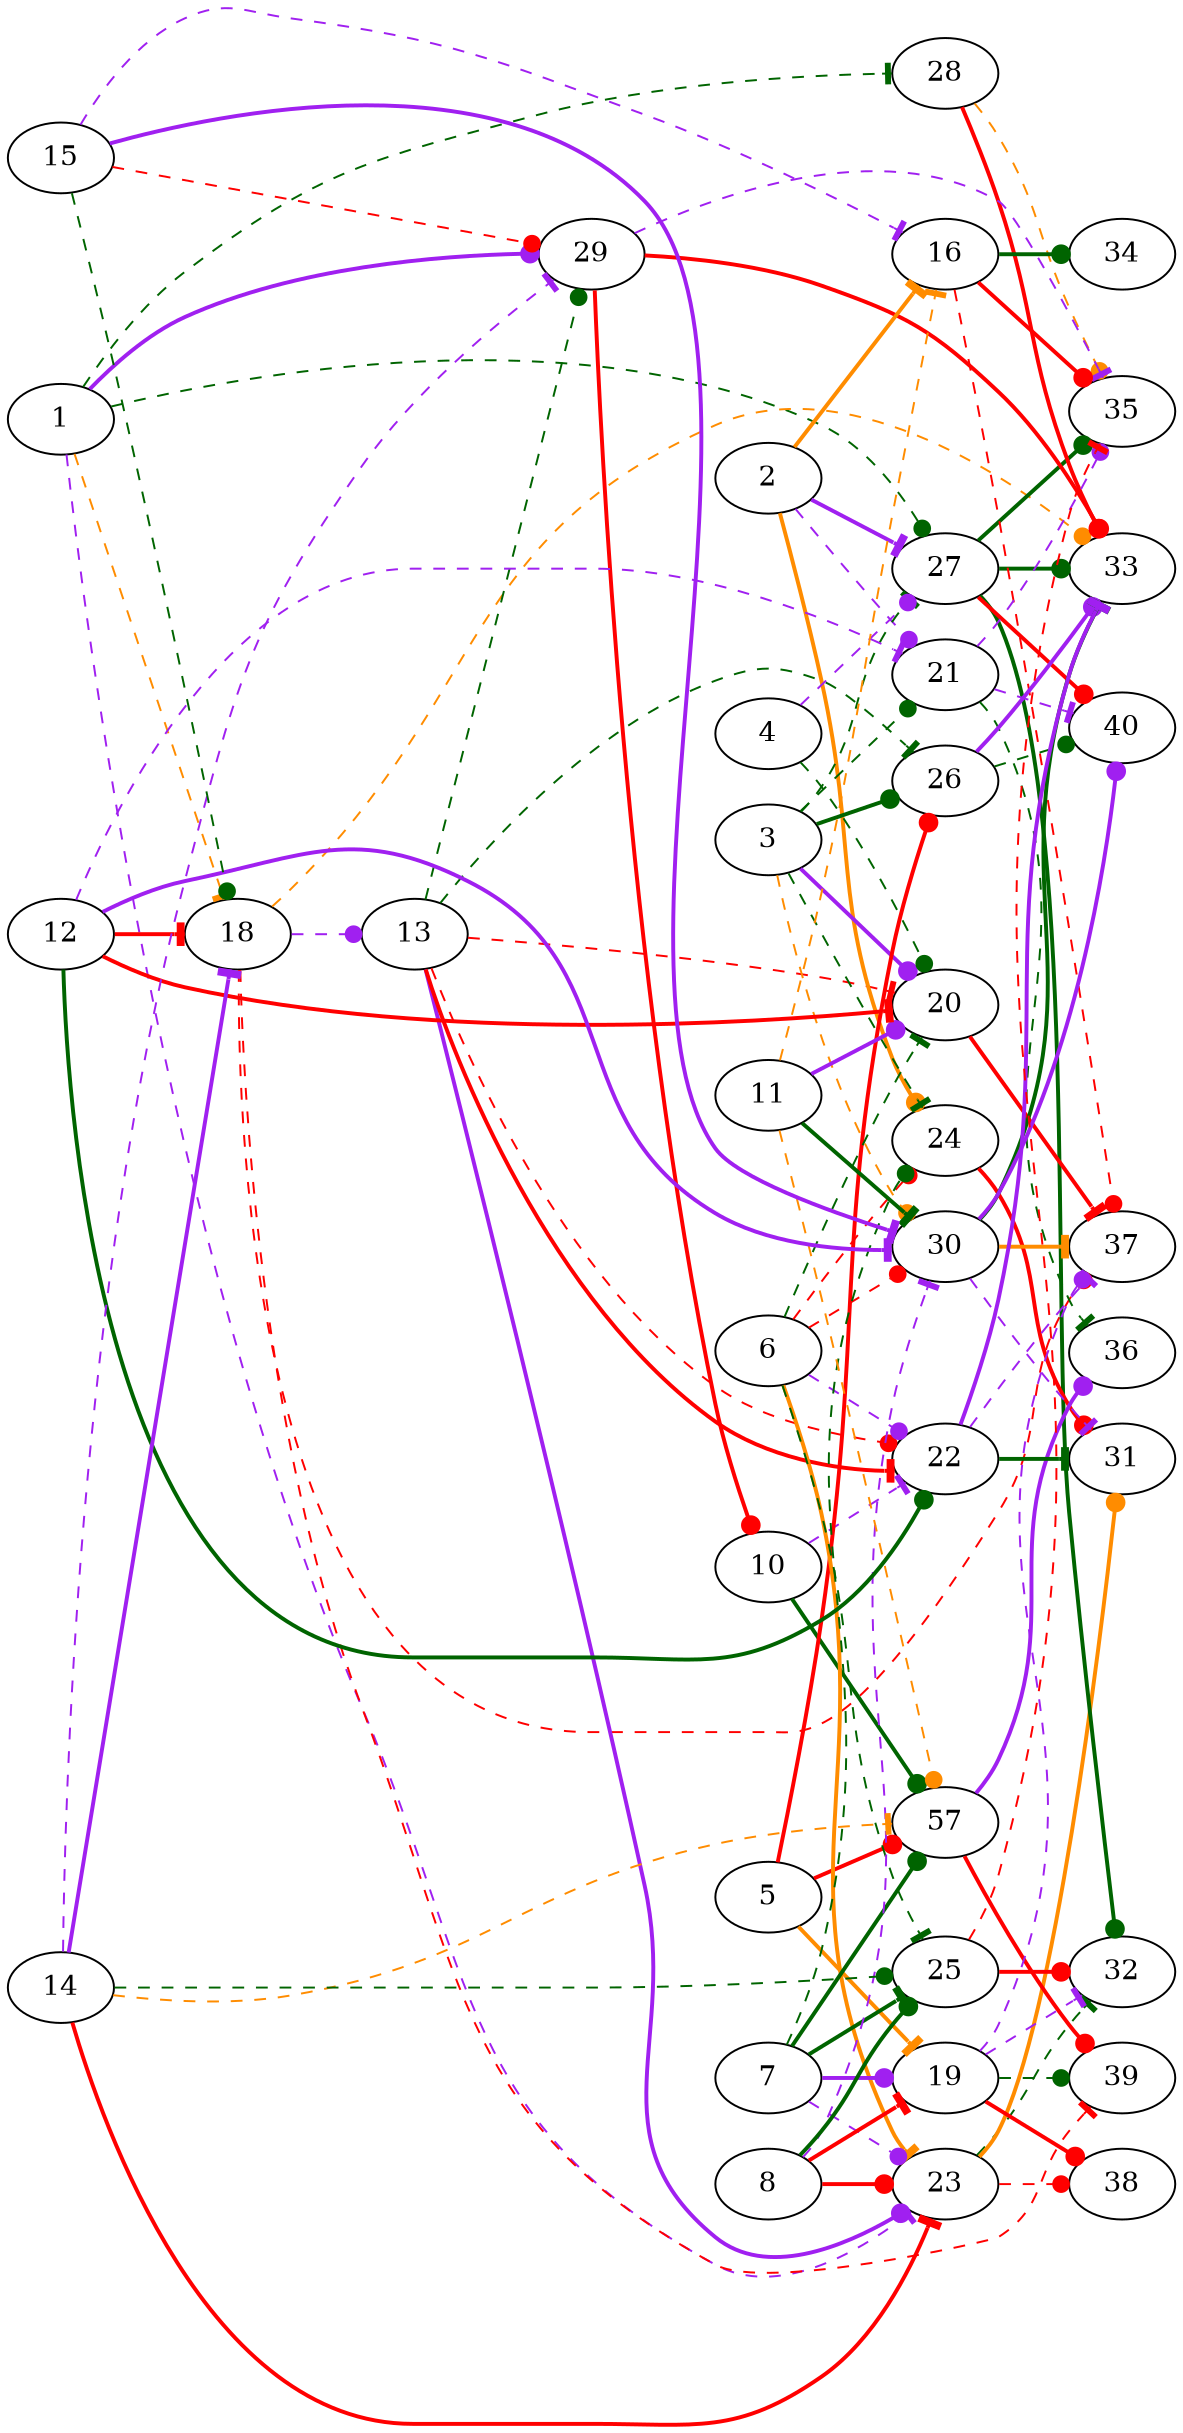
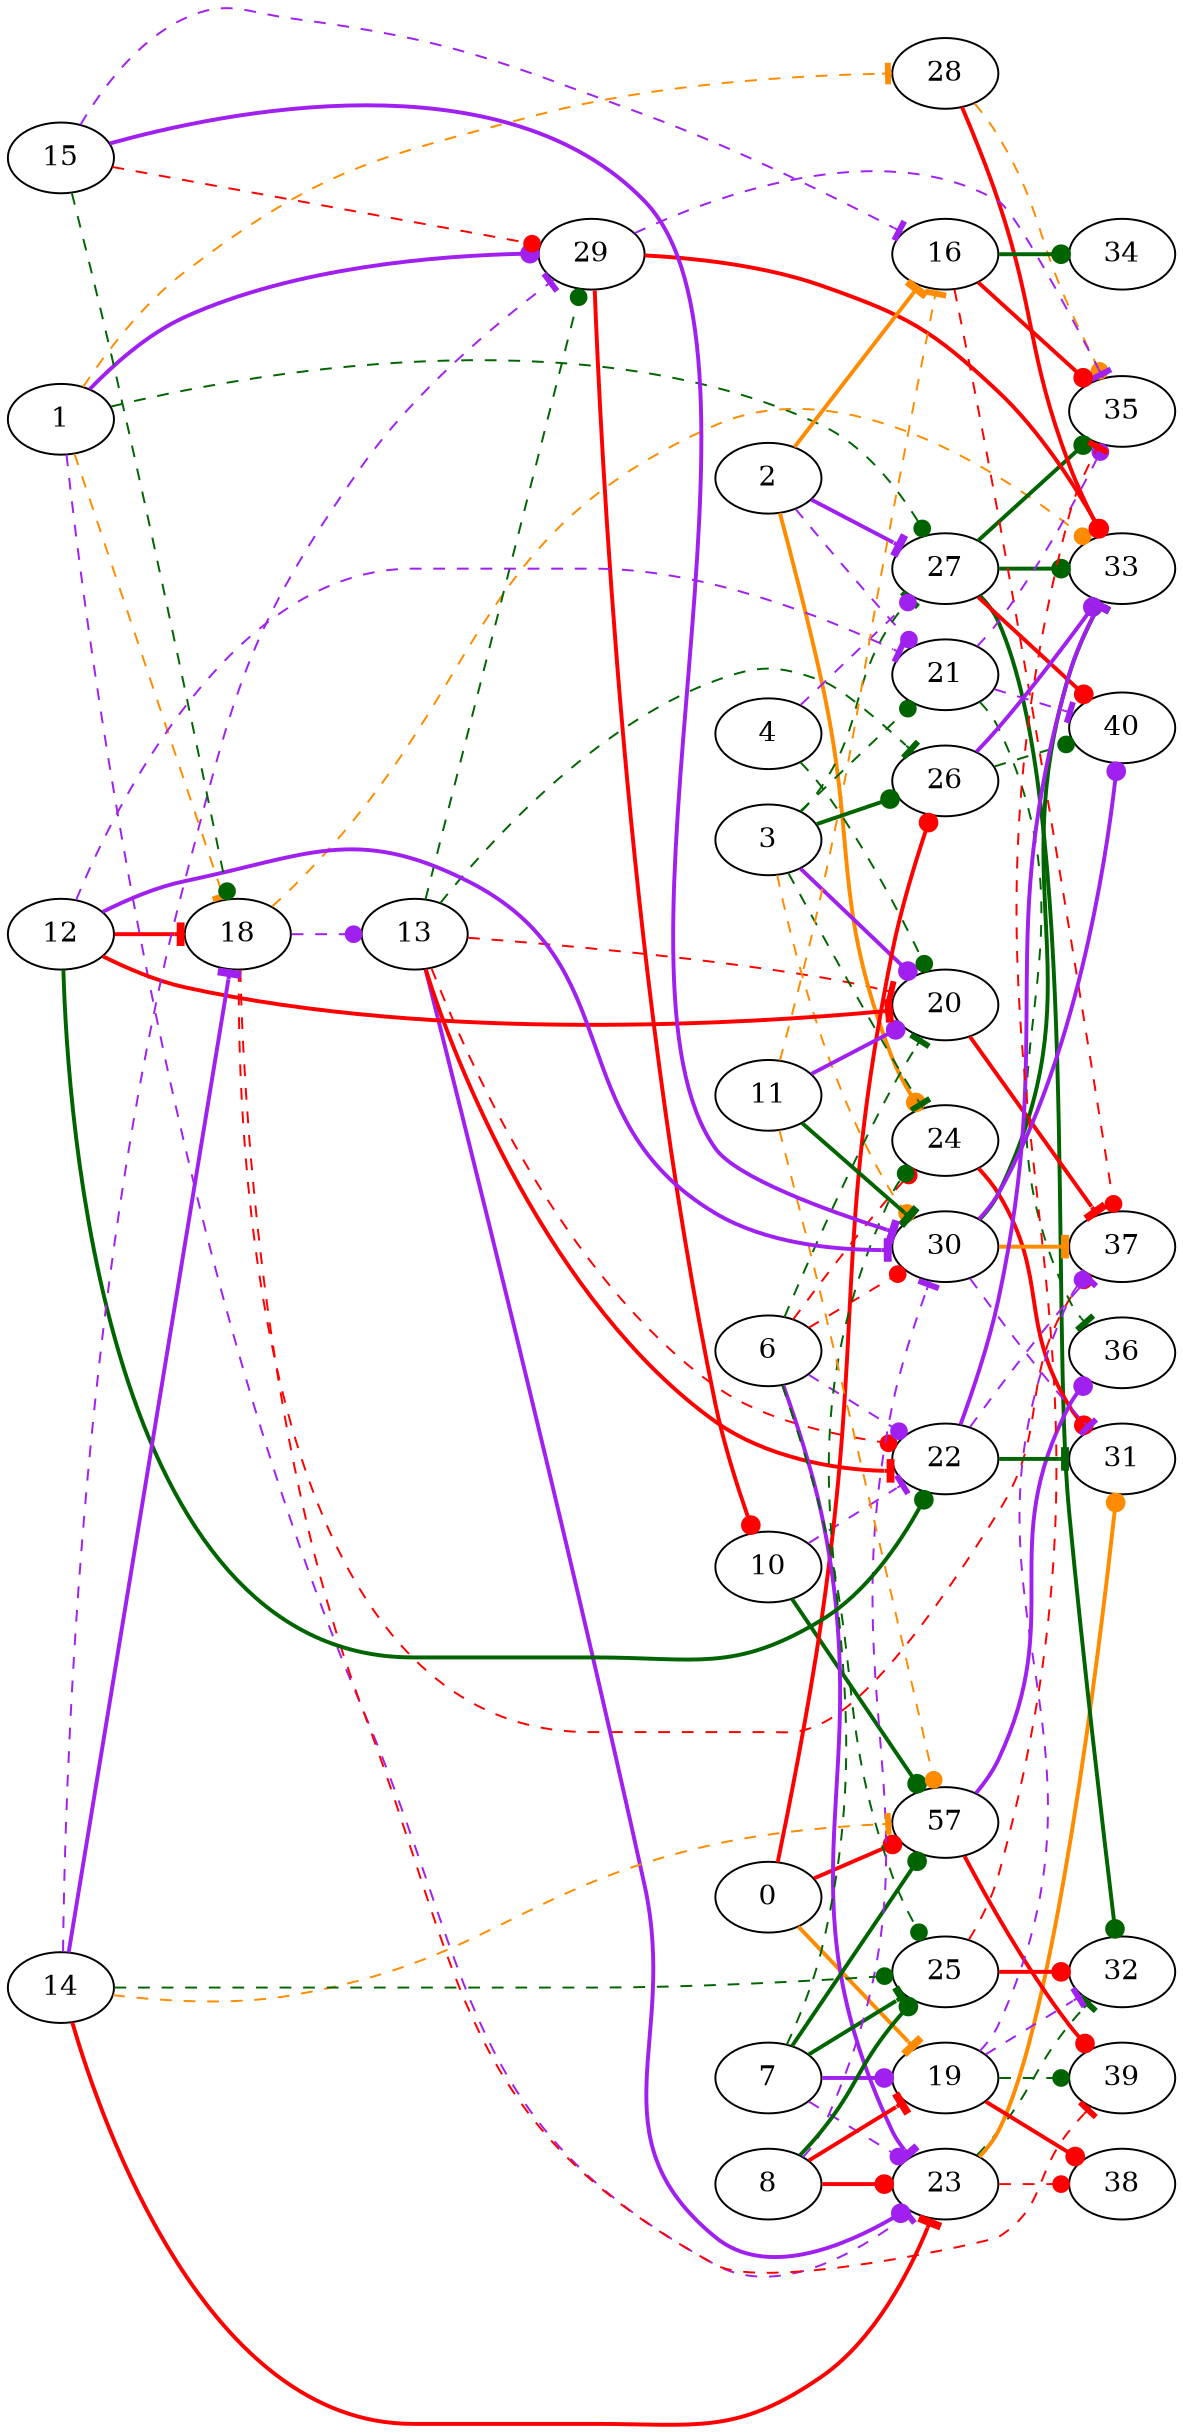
(442, 140) -> (442, 140)
(858, 1743) -> (860, 1753)
(768, 1897) -> (768, 1897)
(838, 1946) -> (838, 1946)
